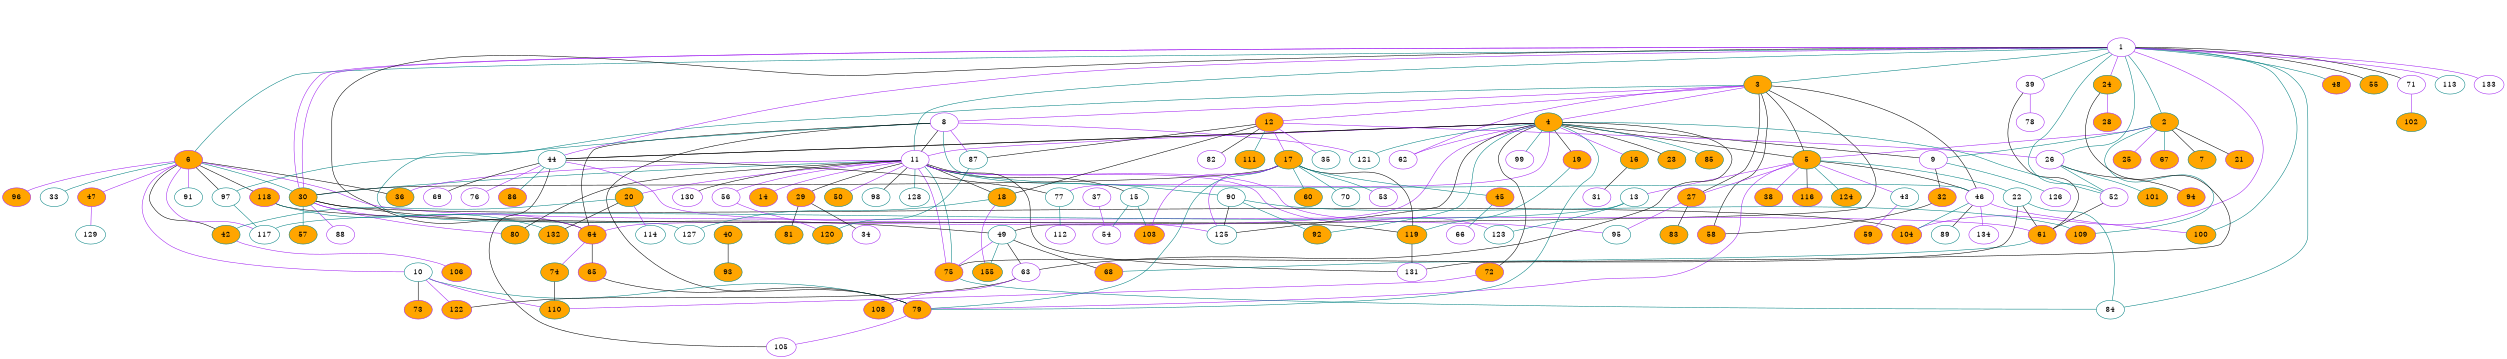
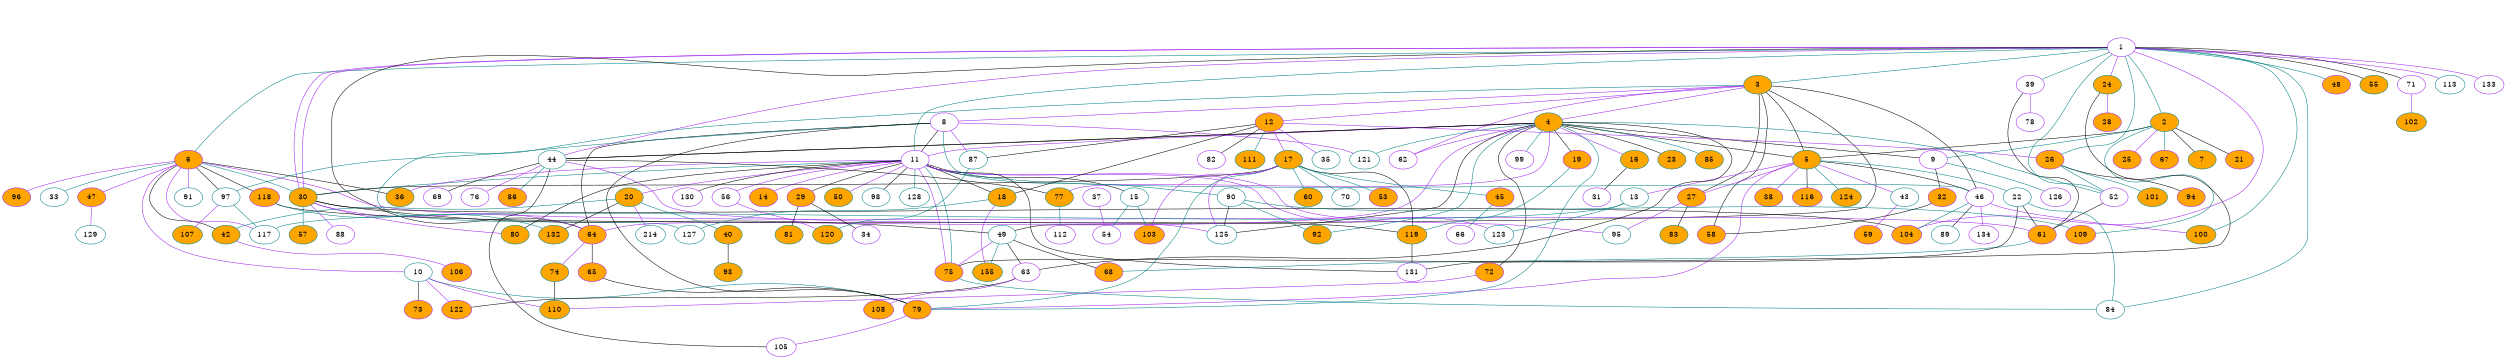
(1986, 144) -> (1986, 144)
(2050, 160) -> (2050, 160)
(1059, 197) -> (1059, 197)
(1383, 197) -> (1383, 197)
none -> (679, 215)
none -> (188, 235)
(651, 235) -> (651, 235)
